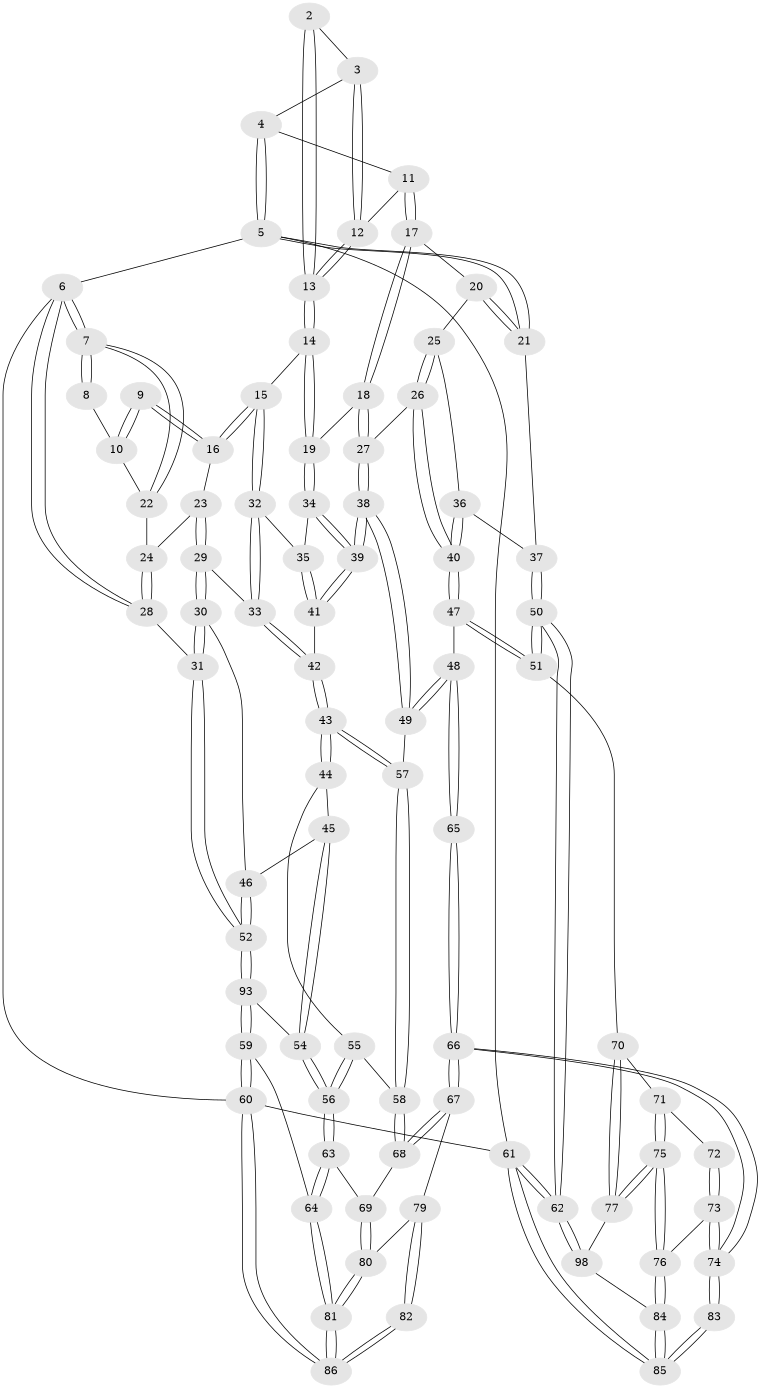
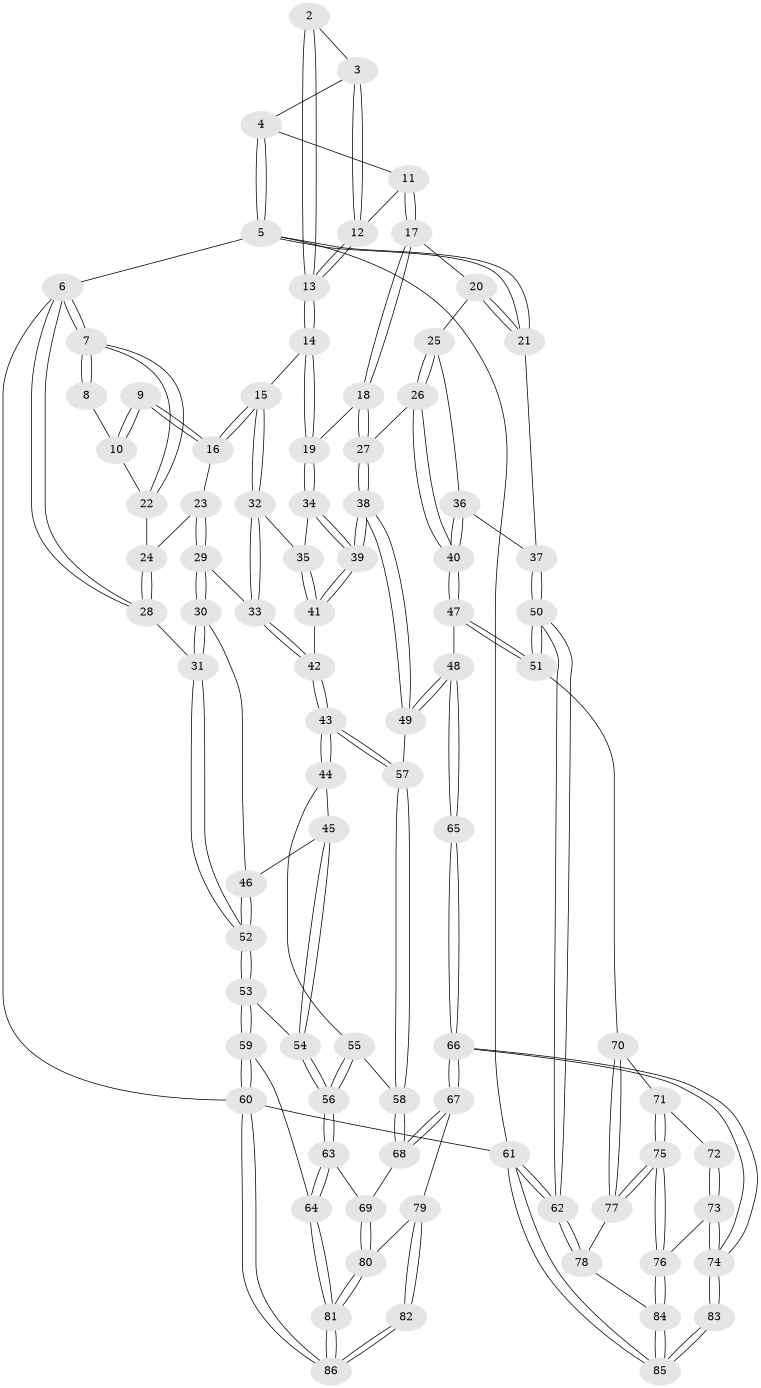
(246, 992) -> (246, 992)
(582, 1263) -> (582, 1263)
